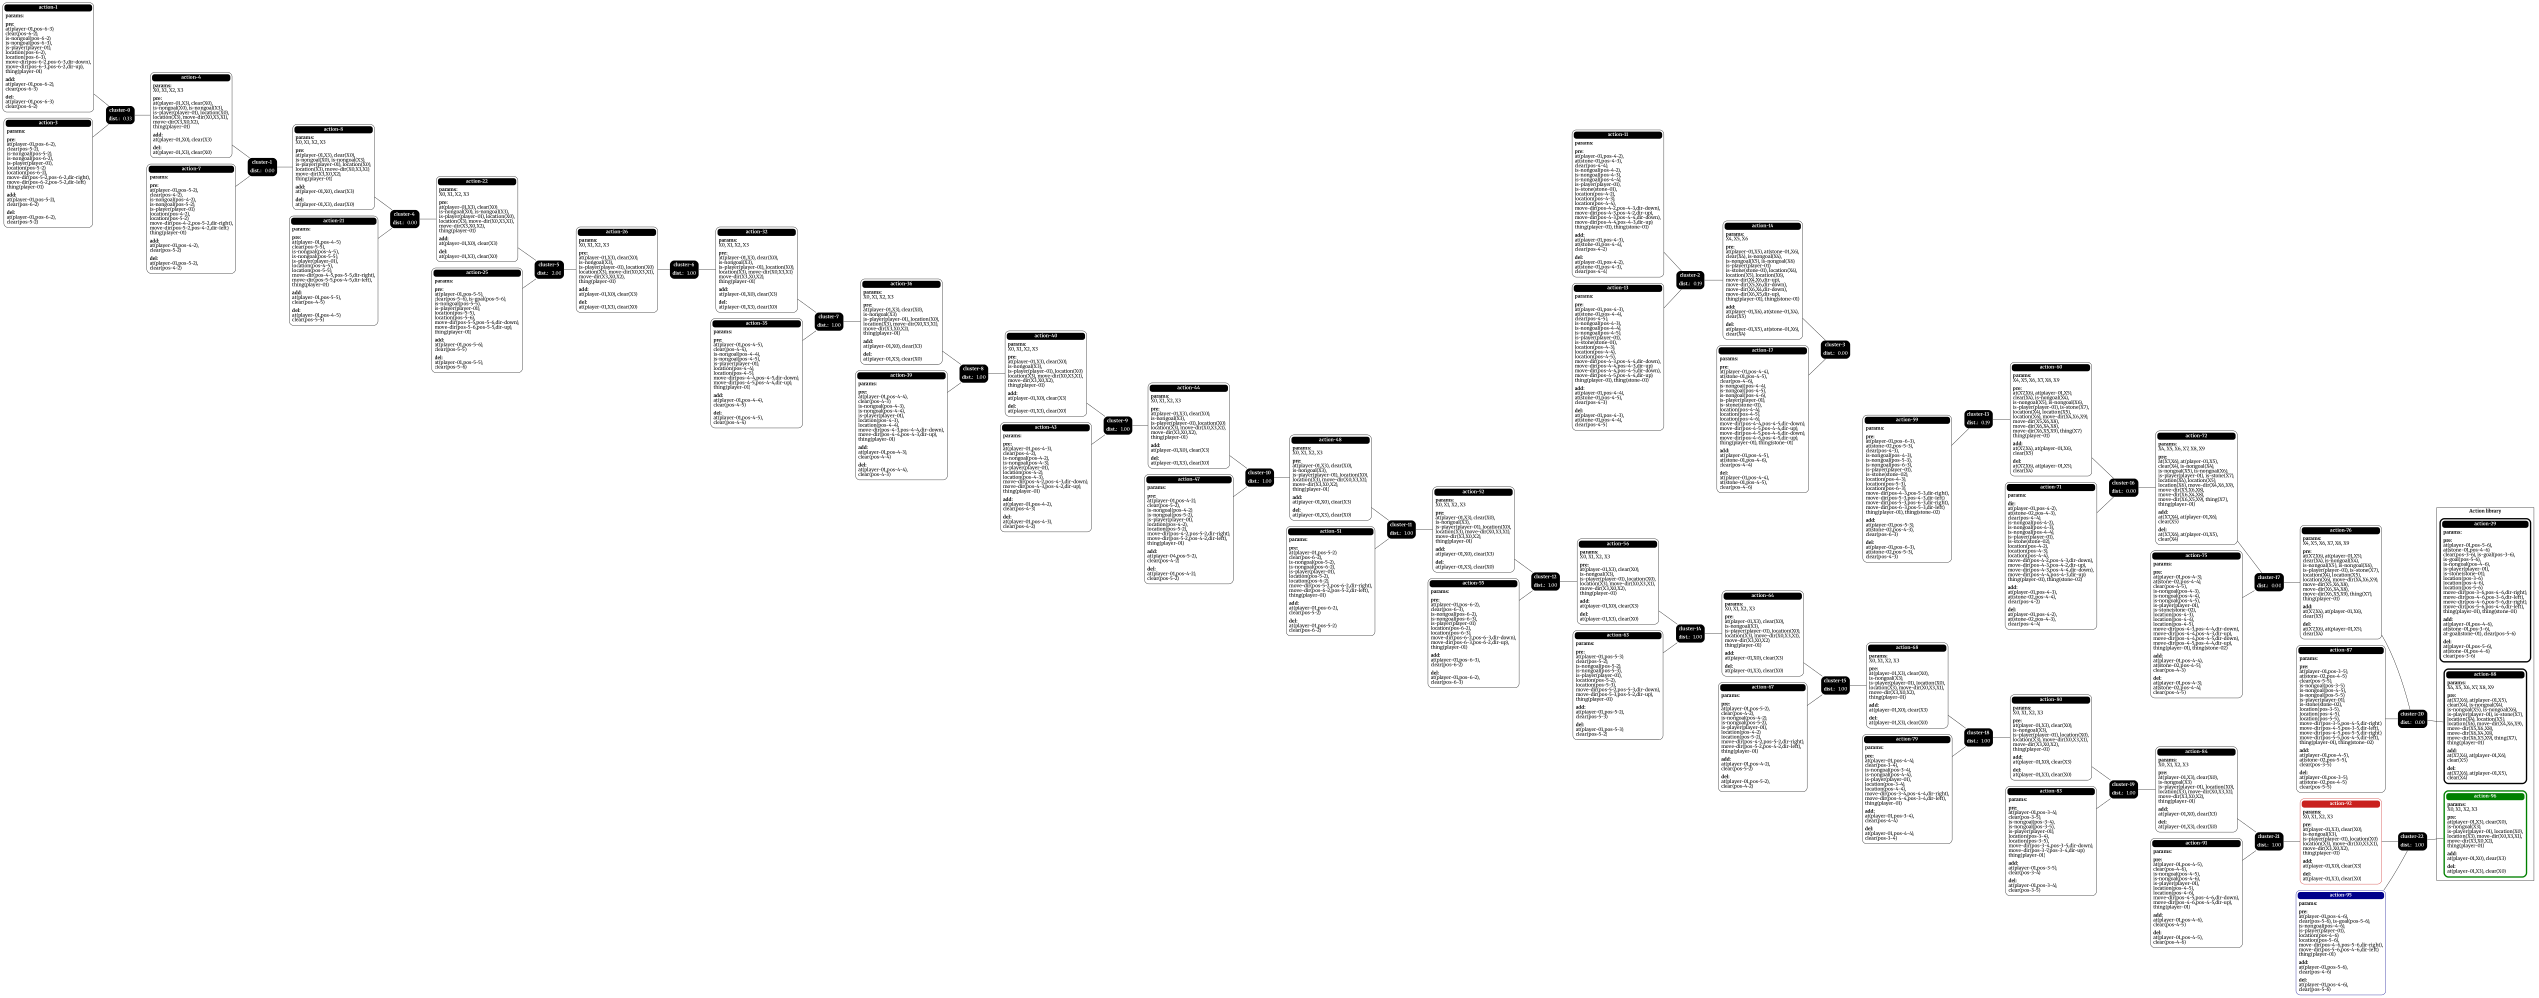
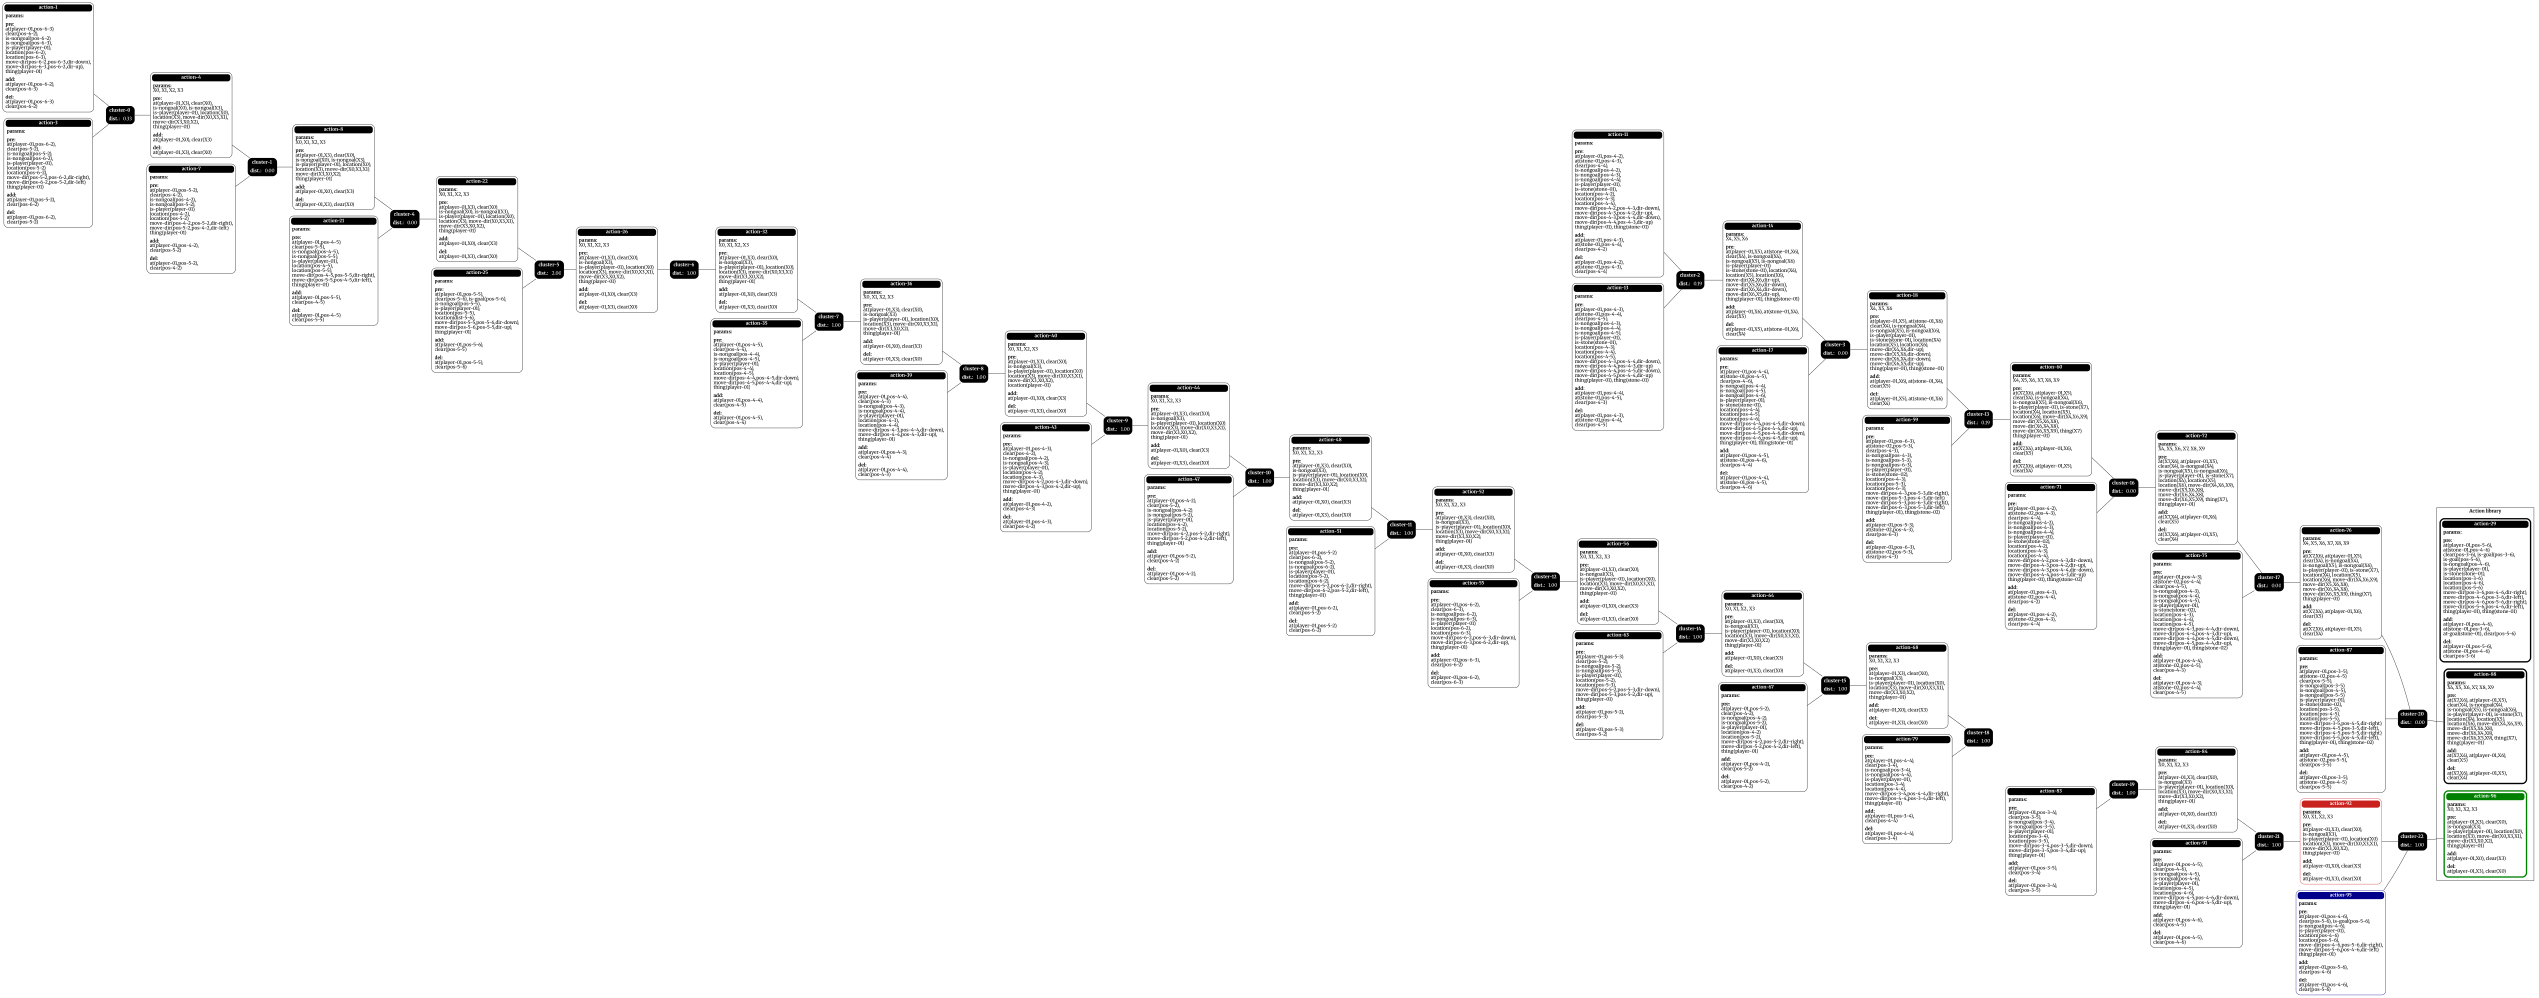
(455, 318) -> (455, 318)
none -> (1907, 350)
(1026, 385) -> (1029, 385)
(2012, 504) -> (2012, 504)
(1172, 556) -> (1172, 556)
(2051, 737) -> none
(2047, 850) -> (2048, 850)
